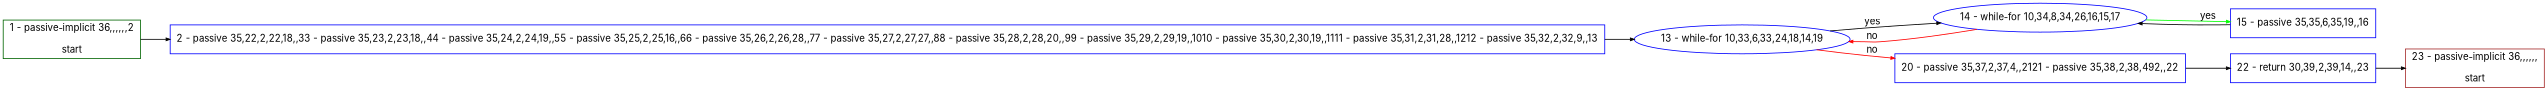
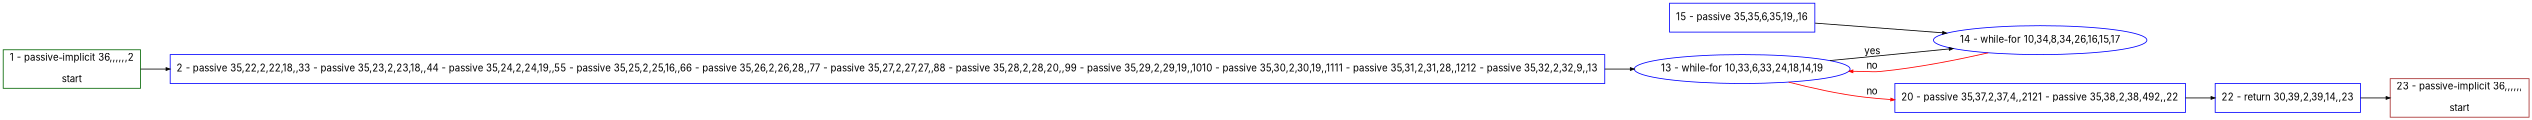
(2186, 21) -> none
